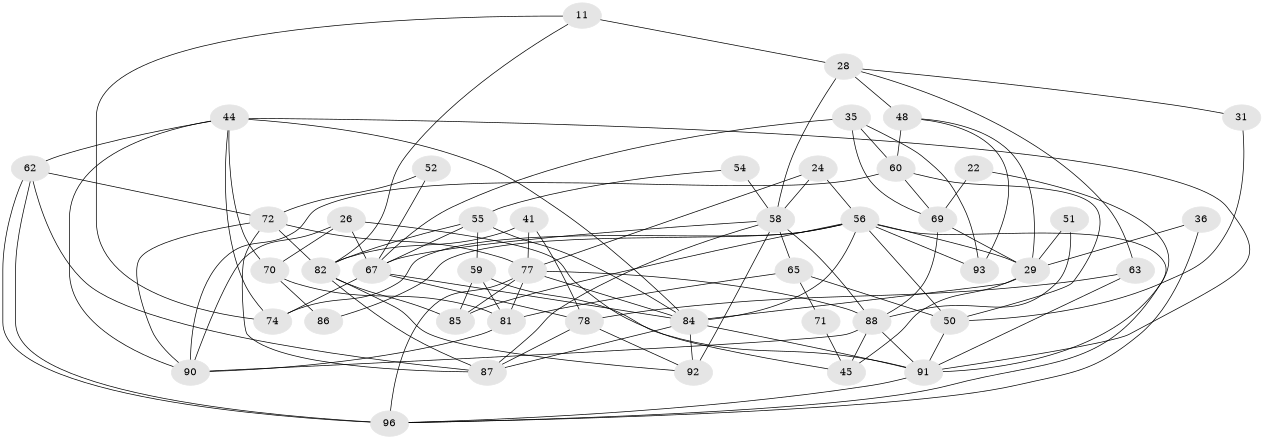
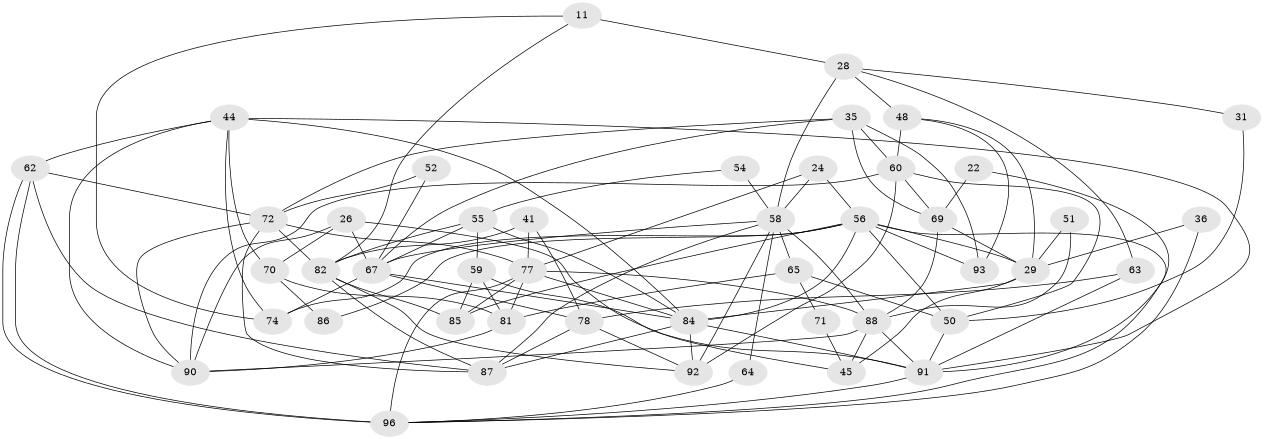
none -> (551, 136)
none -> (832, 289)
none -> (748, 373)
